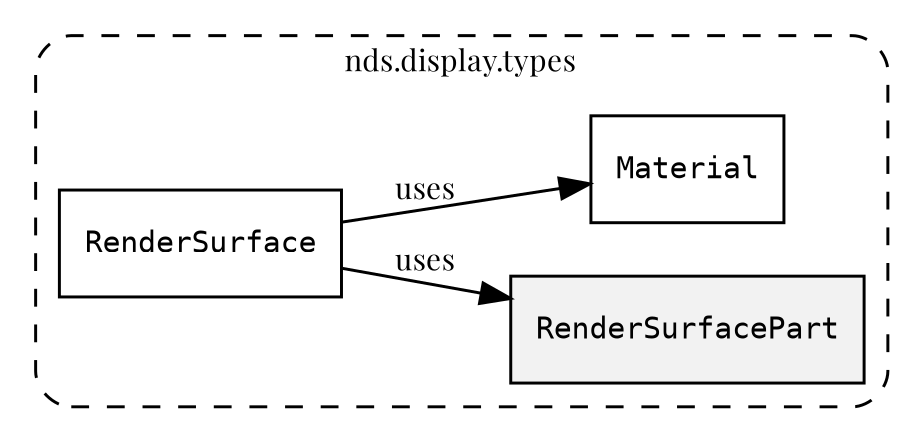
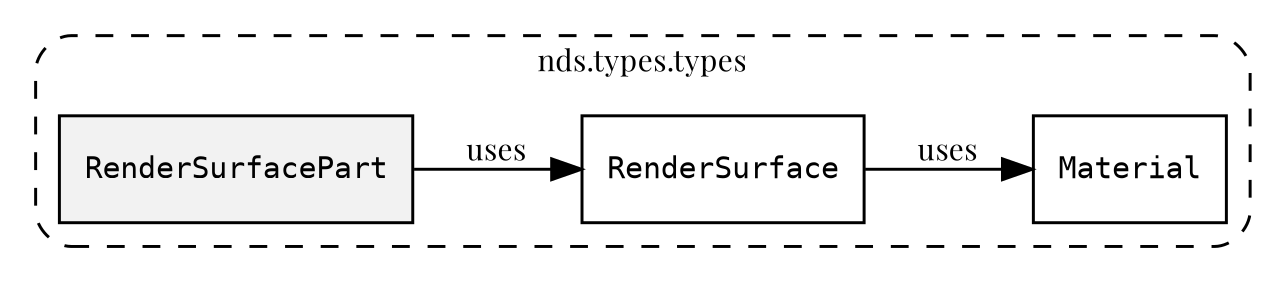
(462, 64) -> (643, 64)
(411, 281) -> (483, 169)
